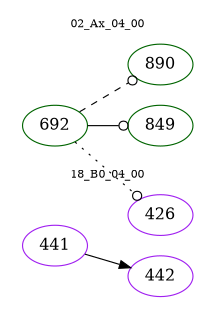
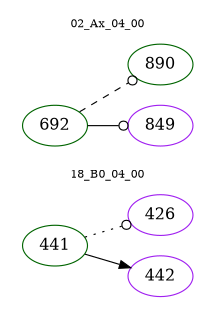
(160, 126) -> (160, 126)
(109, 171) -> (103, 232)
(55, 246) -> (55, 246)
